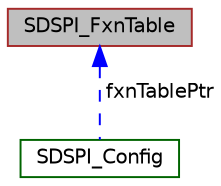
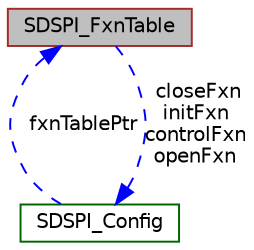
none -> (145, 115)
